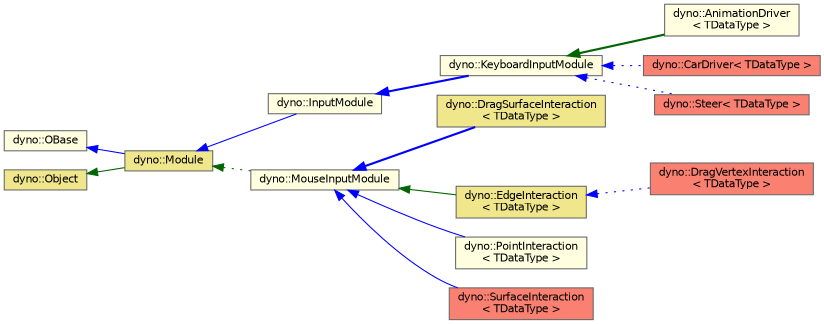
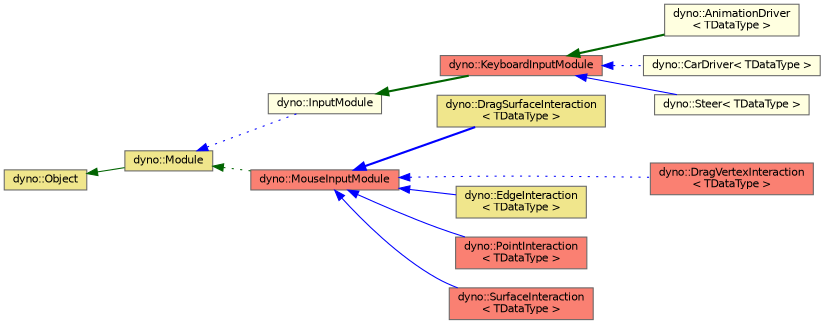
(521, 66) -> (521, 66)
(732, 66) -> (732, 66)
(428, 84) -> (428, 84)
(632, 86) -> (632, 86)
(732, 105) -> (732, 105)
(252, 130) -> (252, 130)
(46, 141) -> none
(325, 180) -> (325, 180)
(624, 191) -> (530, 176)
(433, 192) -> (433, 192)
(521, 253) -> (521, 253)
